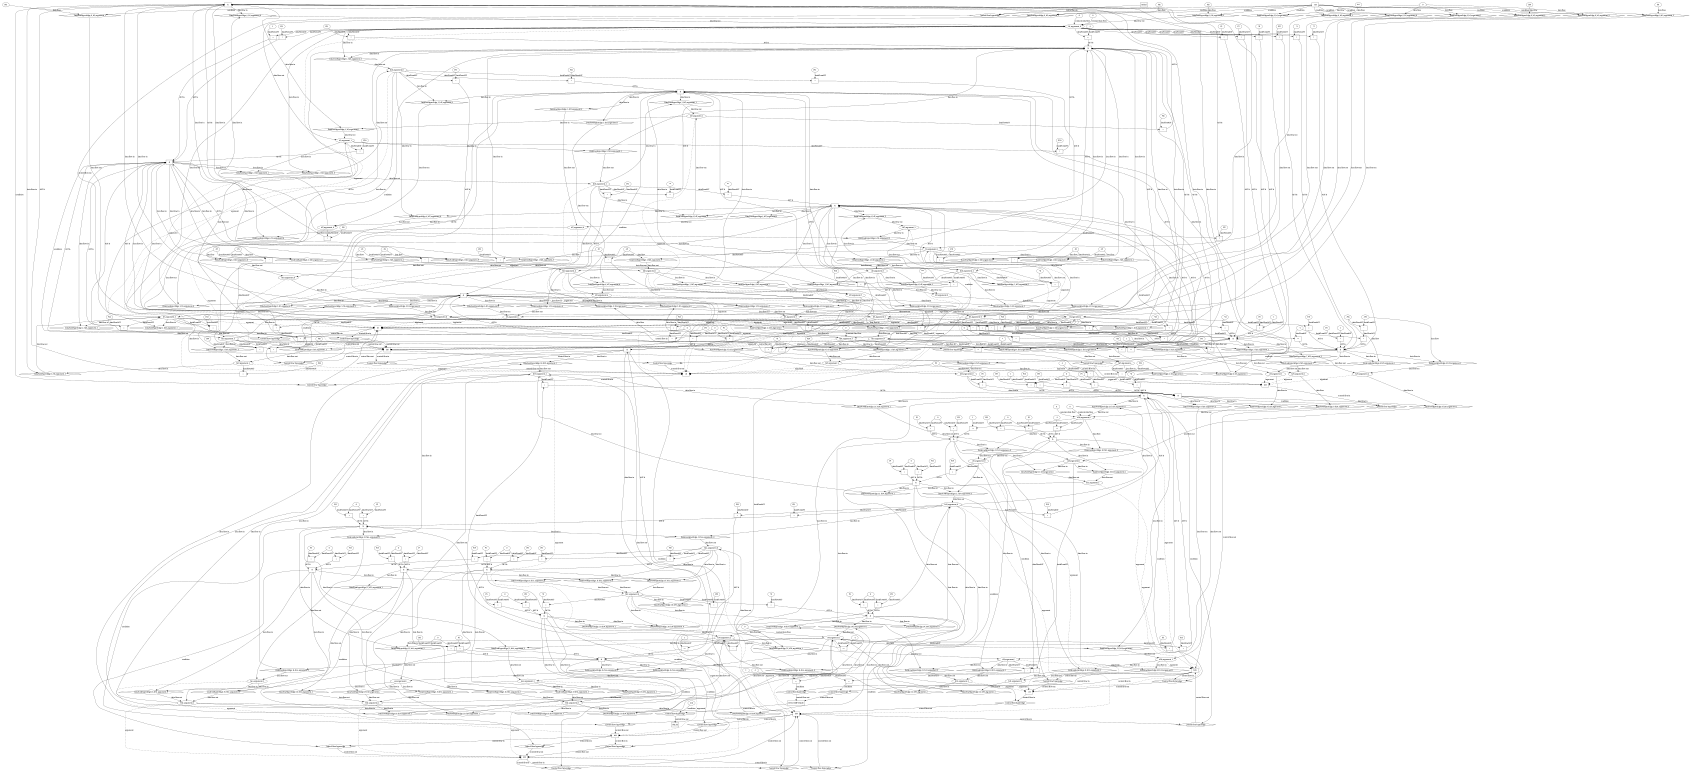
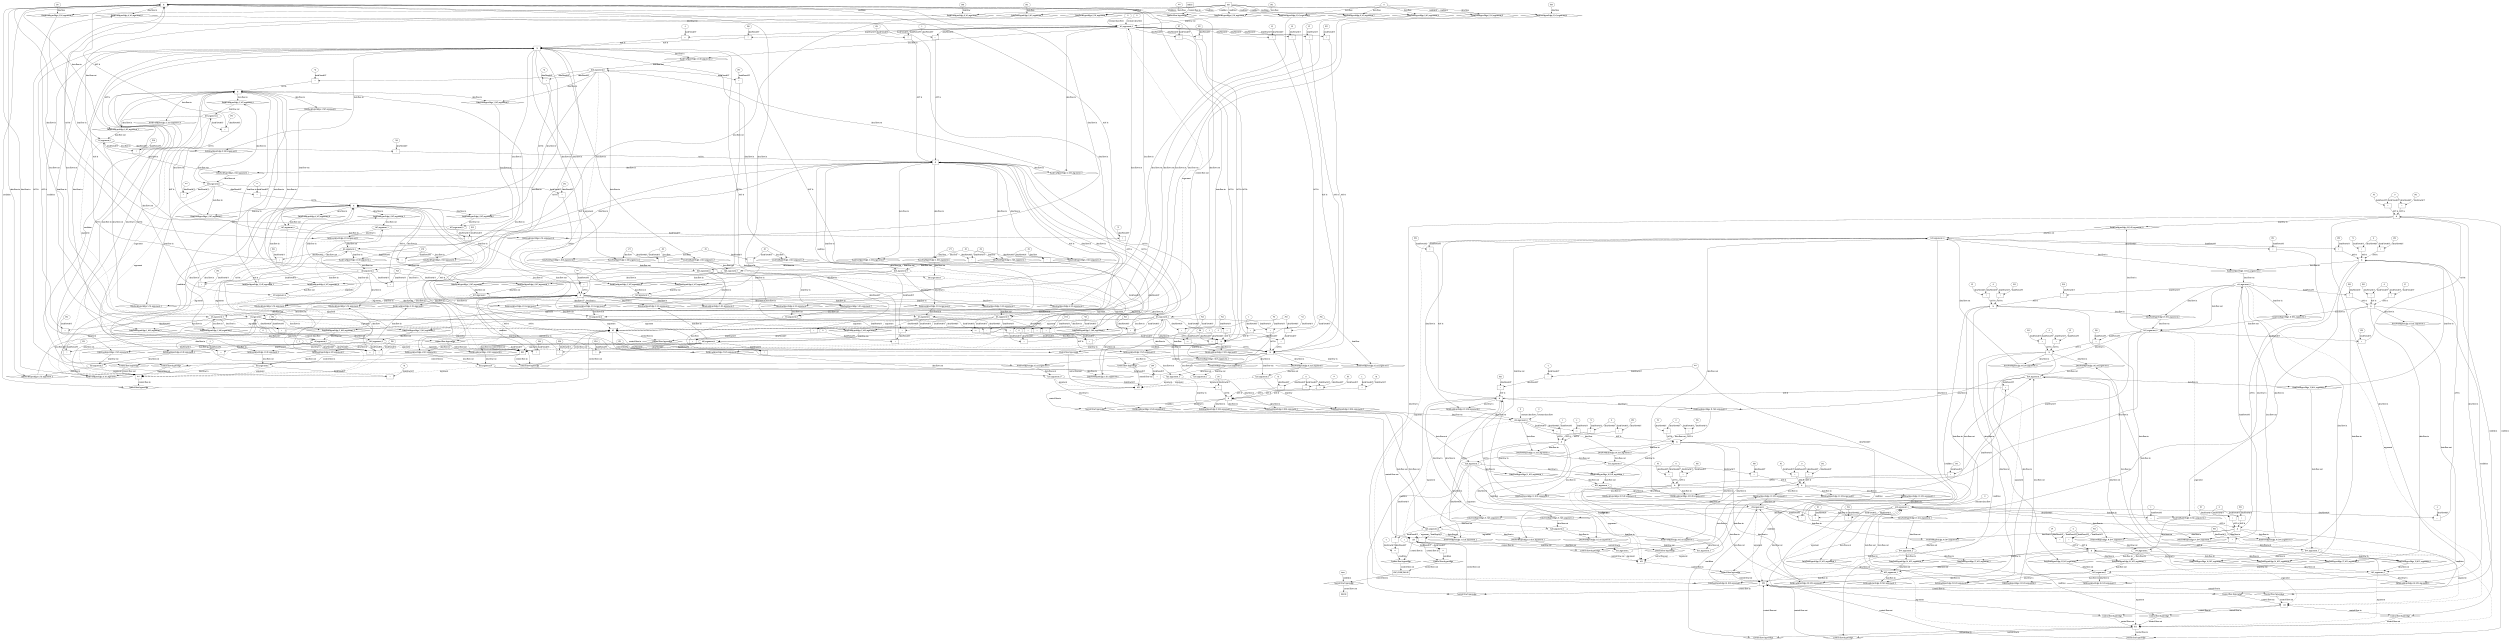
none -> (2029, 233)
(581, 588) -> (2211, 320)
